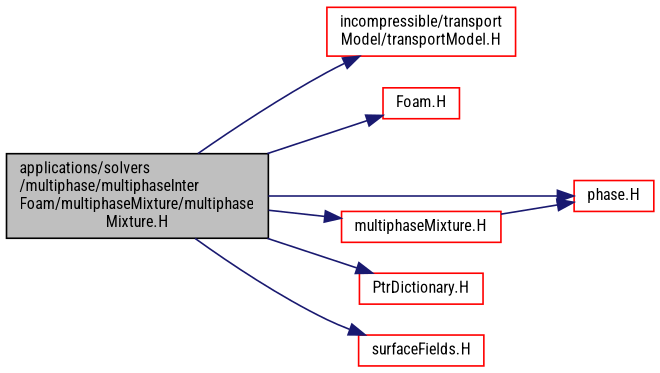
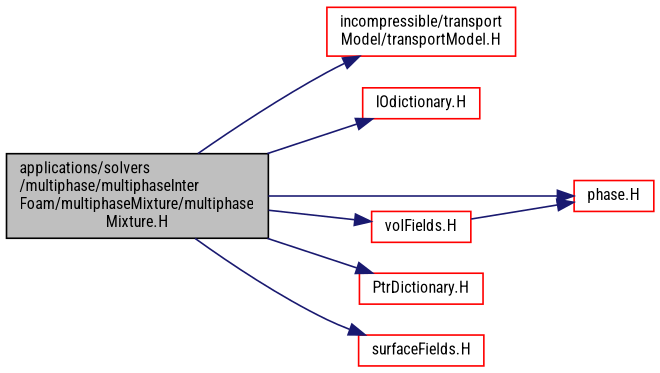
(421, 103) -> (421, 103)
(421, 227) -> (421, 227)
